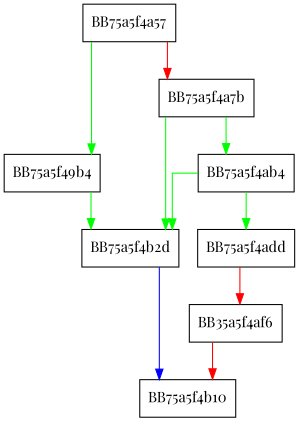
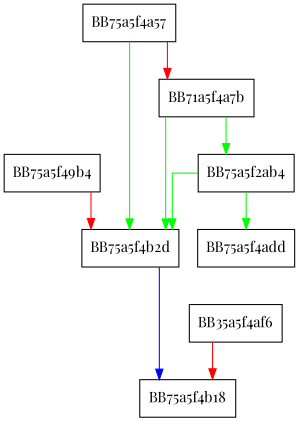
(92, 93) -> (130, 130)
(207, 98) -> (207, 98)
(246, 173) -> (246, 173)
(91, 205) -> (91, 205)
(240, 280) -> none
(188, 398) -> (188, 398)
